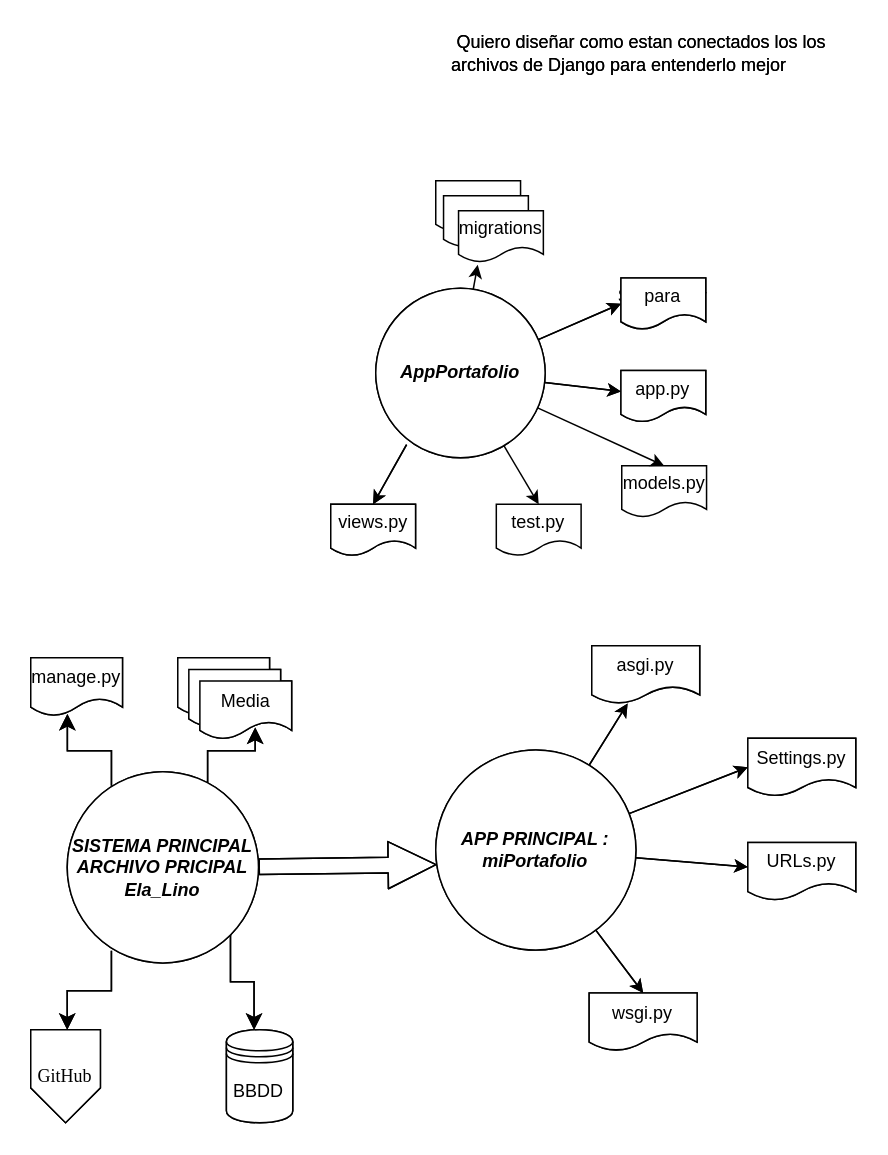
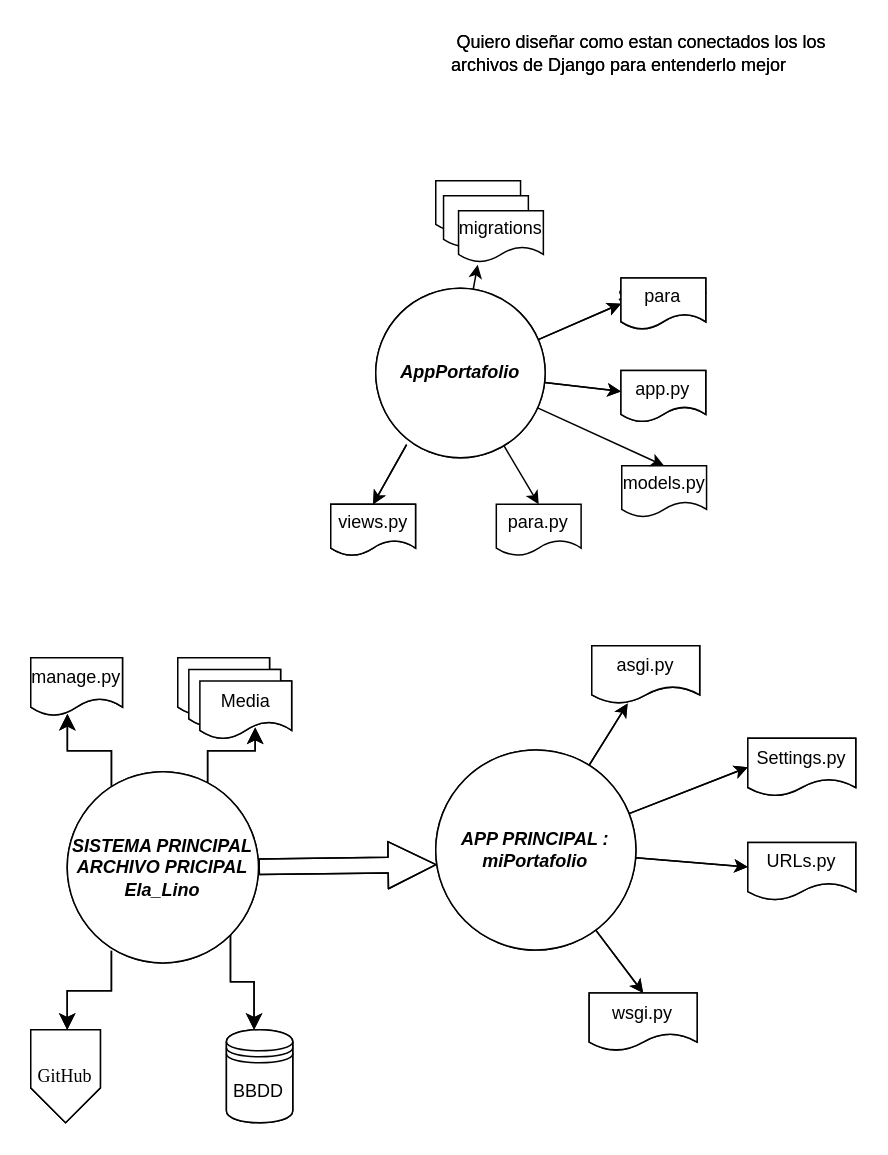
(539, 523) -> (539, 523)
